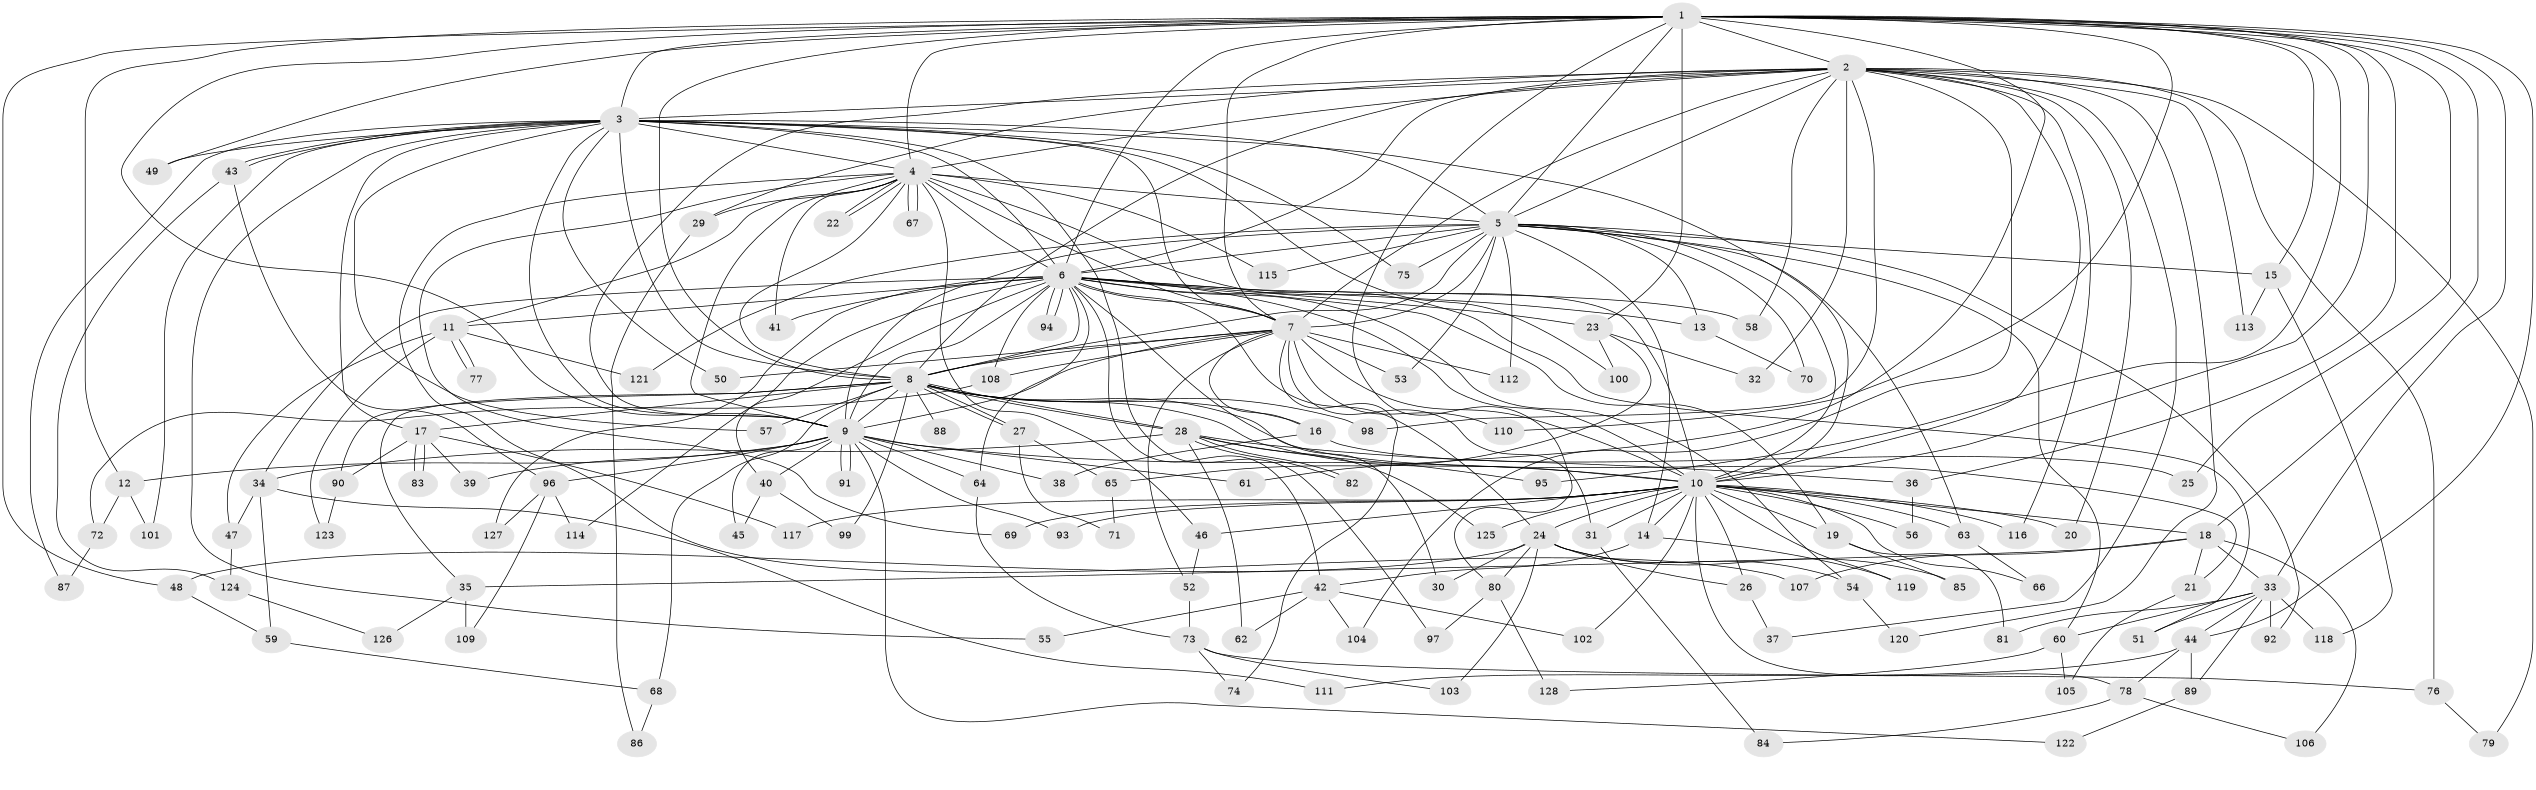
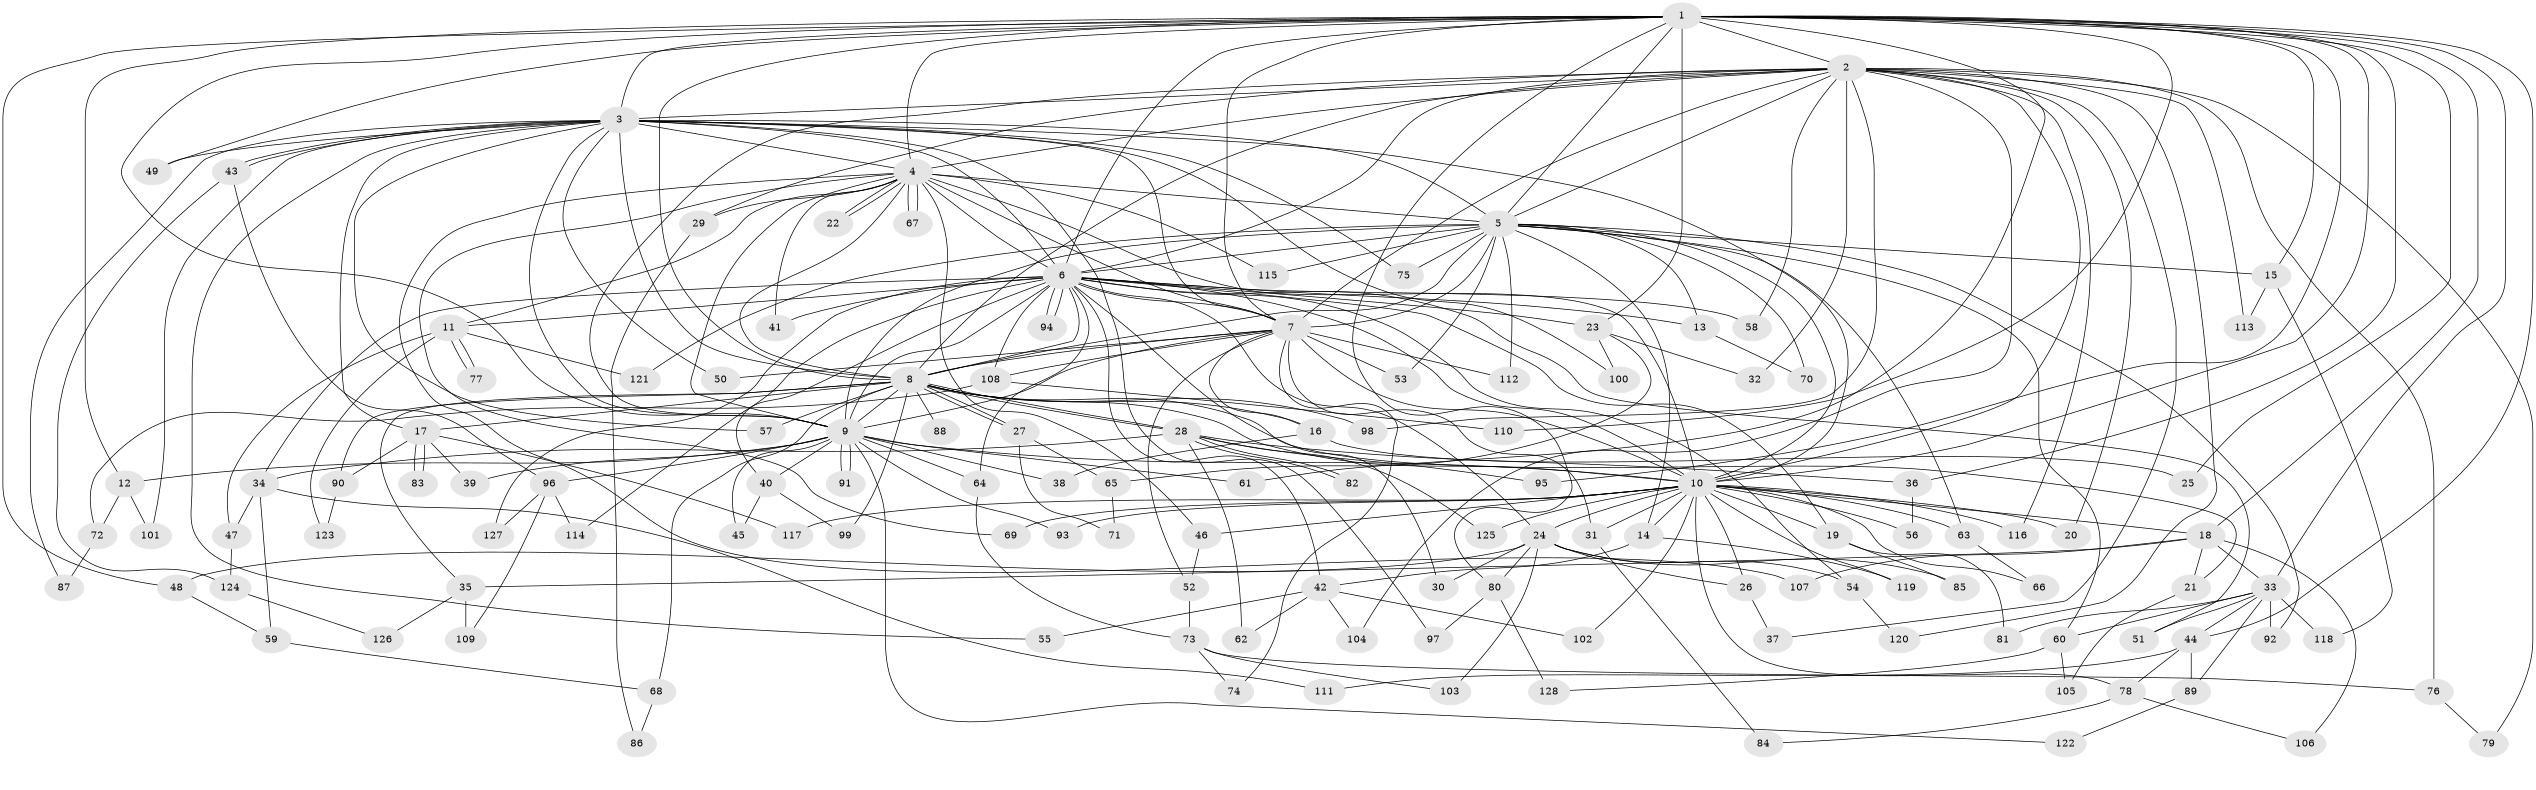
(1336, 400) -> (1141, 394)
